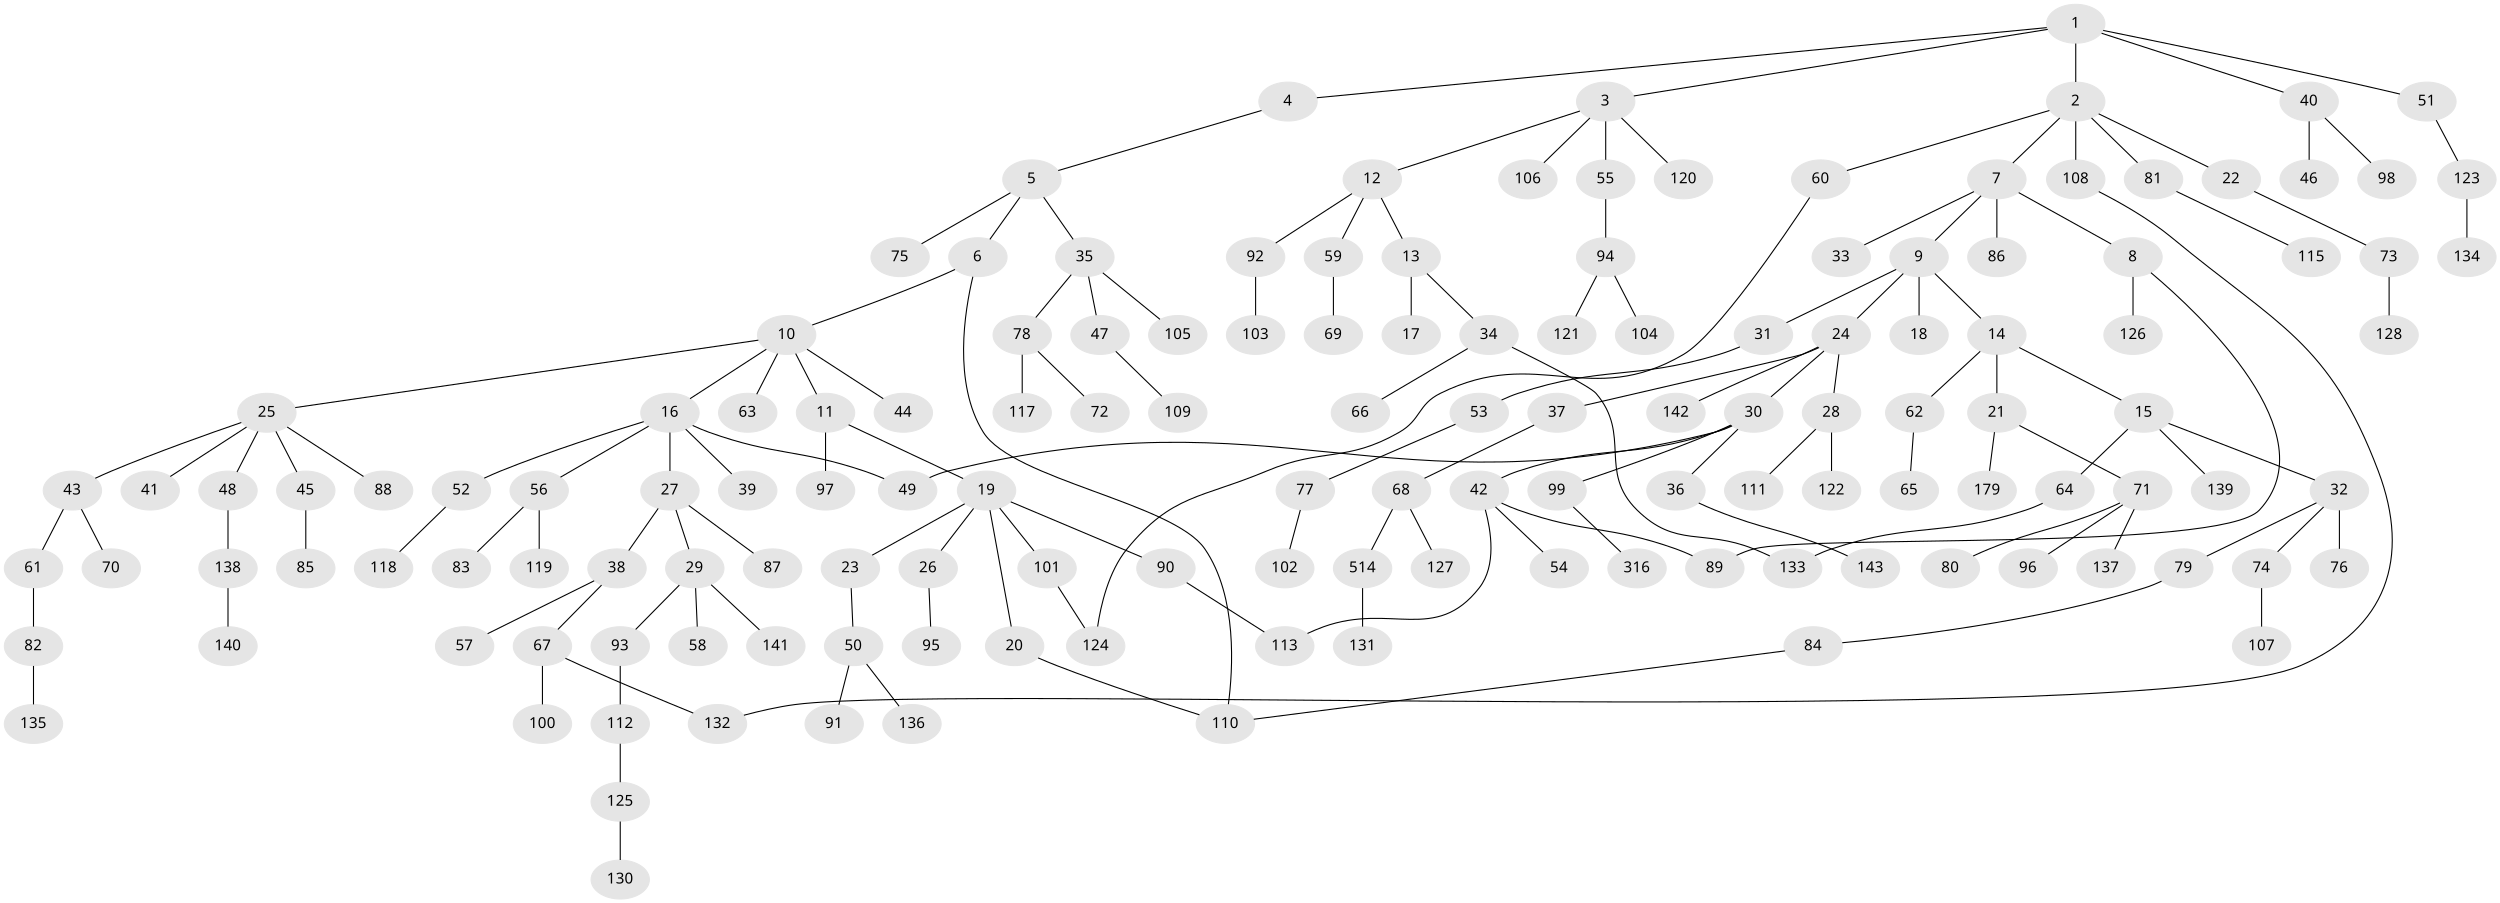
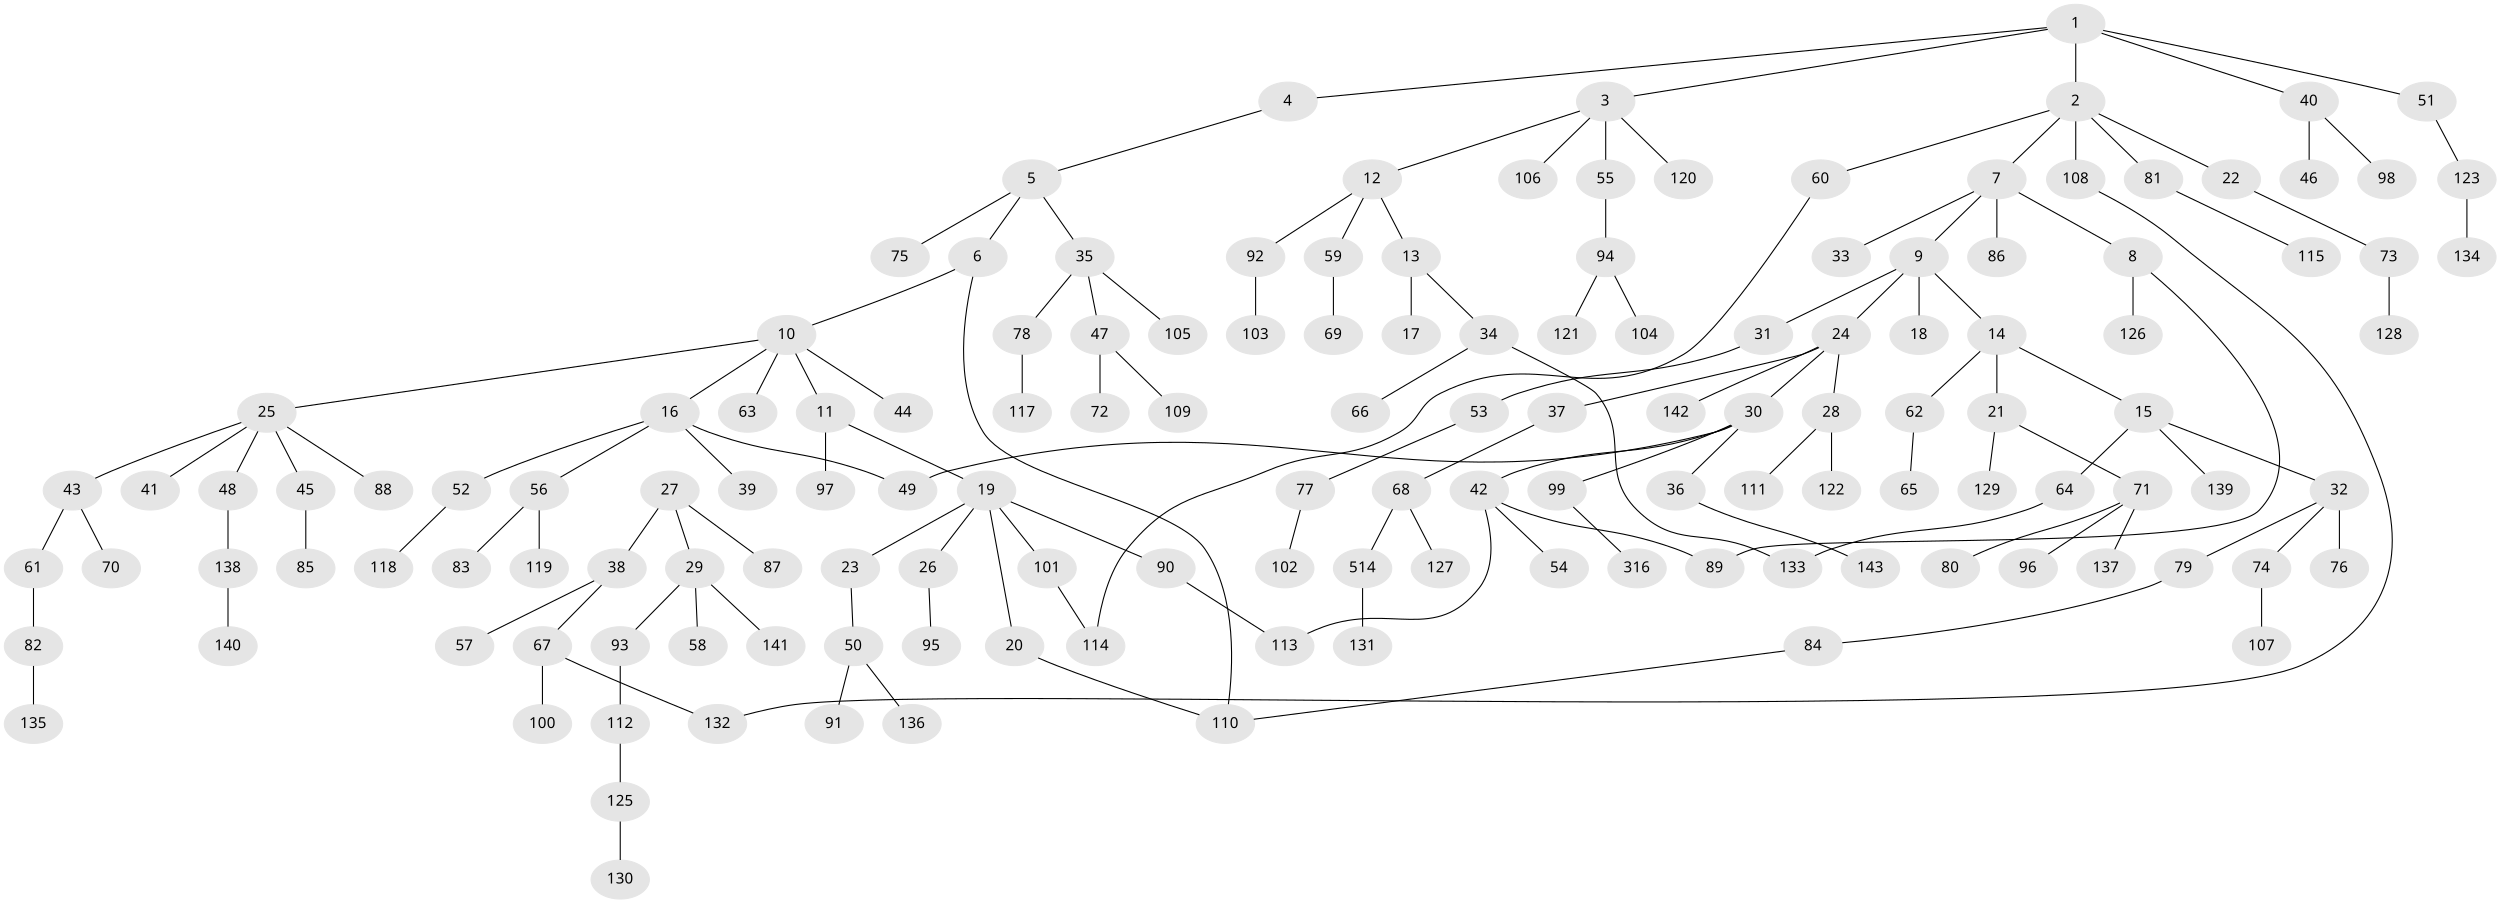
(1061, 374) -> (1100, 374)
(670, 452) -> none
(1987, 491) -> (1987, 491)
(1096, 646) -> (1096, 646)
